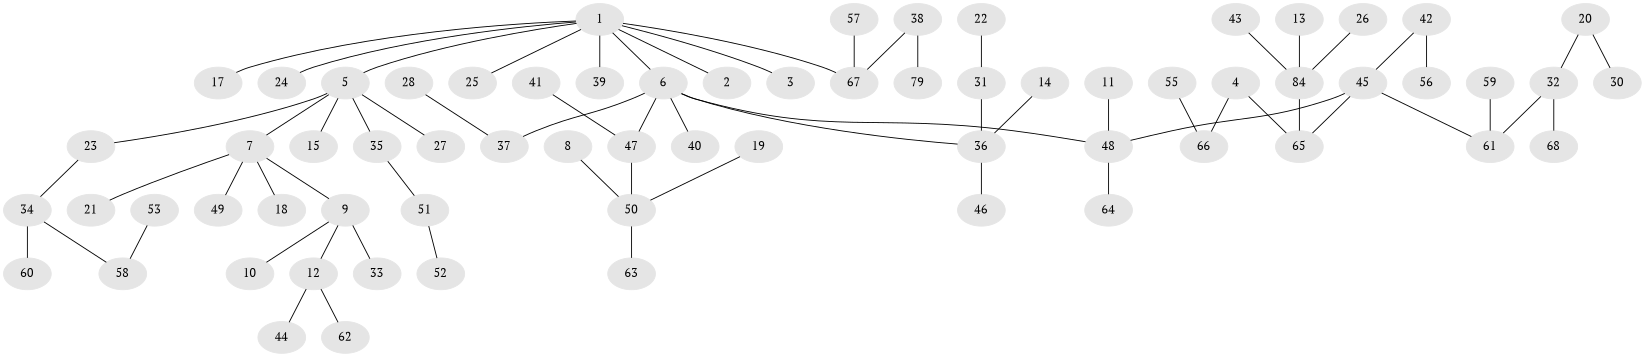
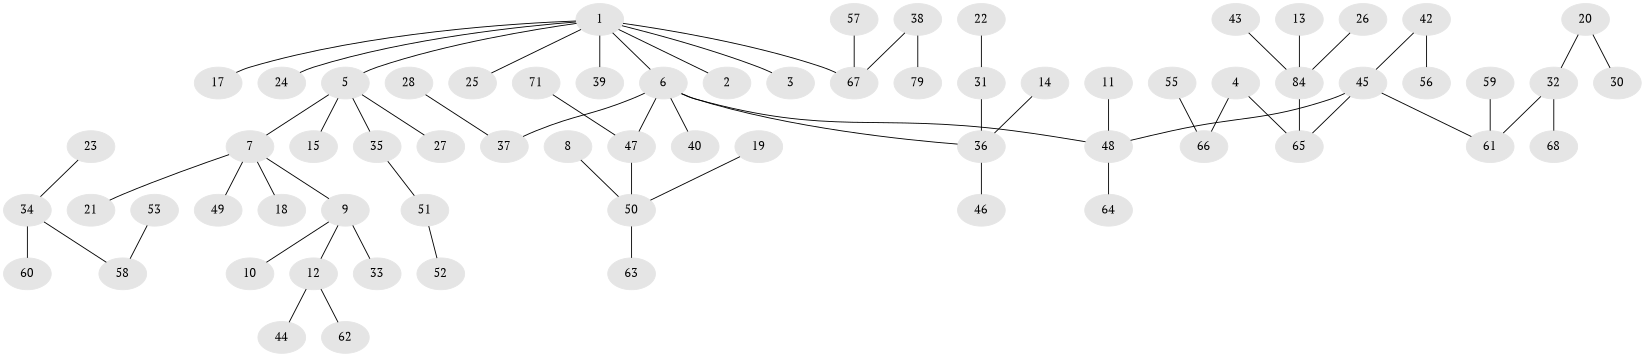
(536, 83) -> (536, 83)
(222, 123) -> none
